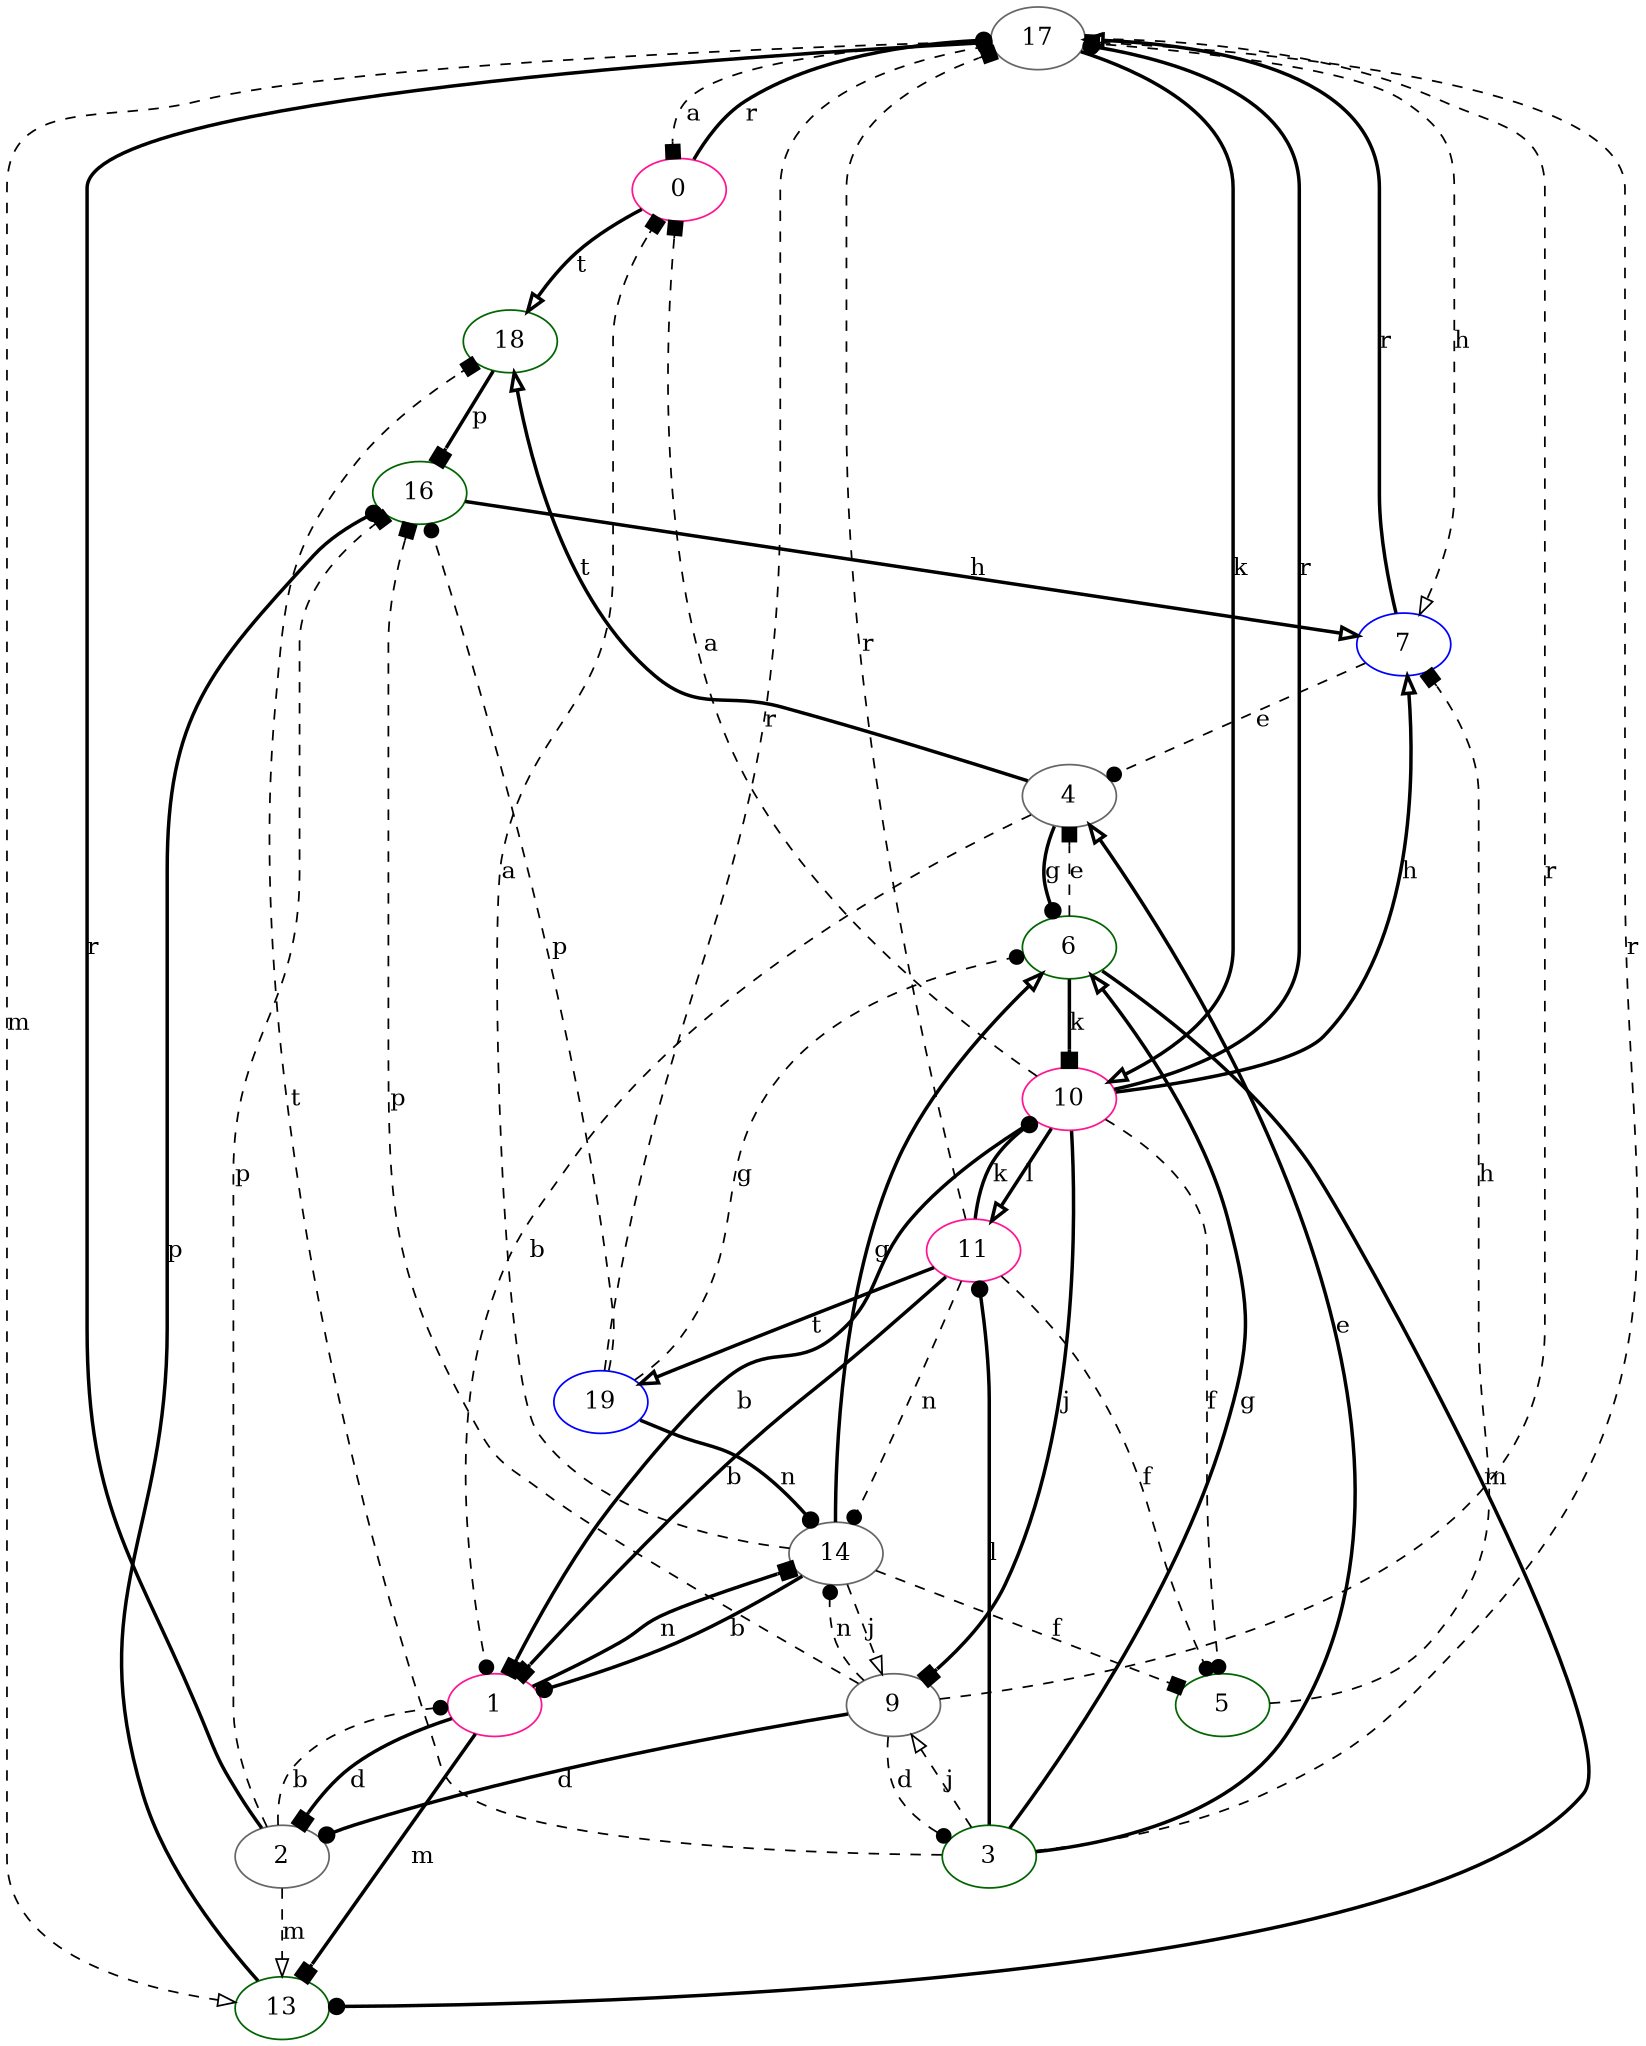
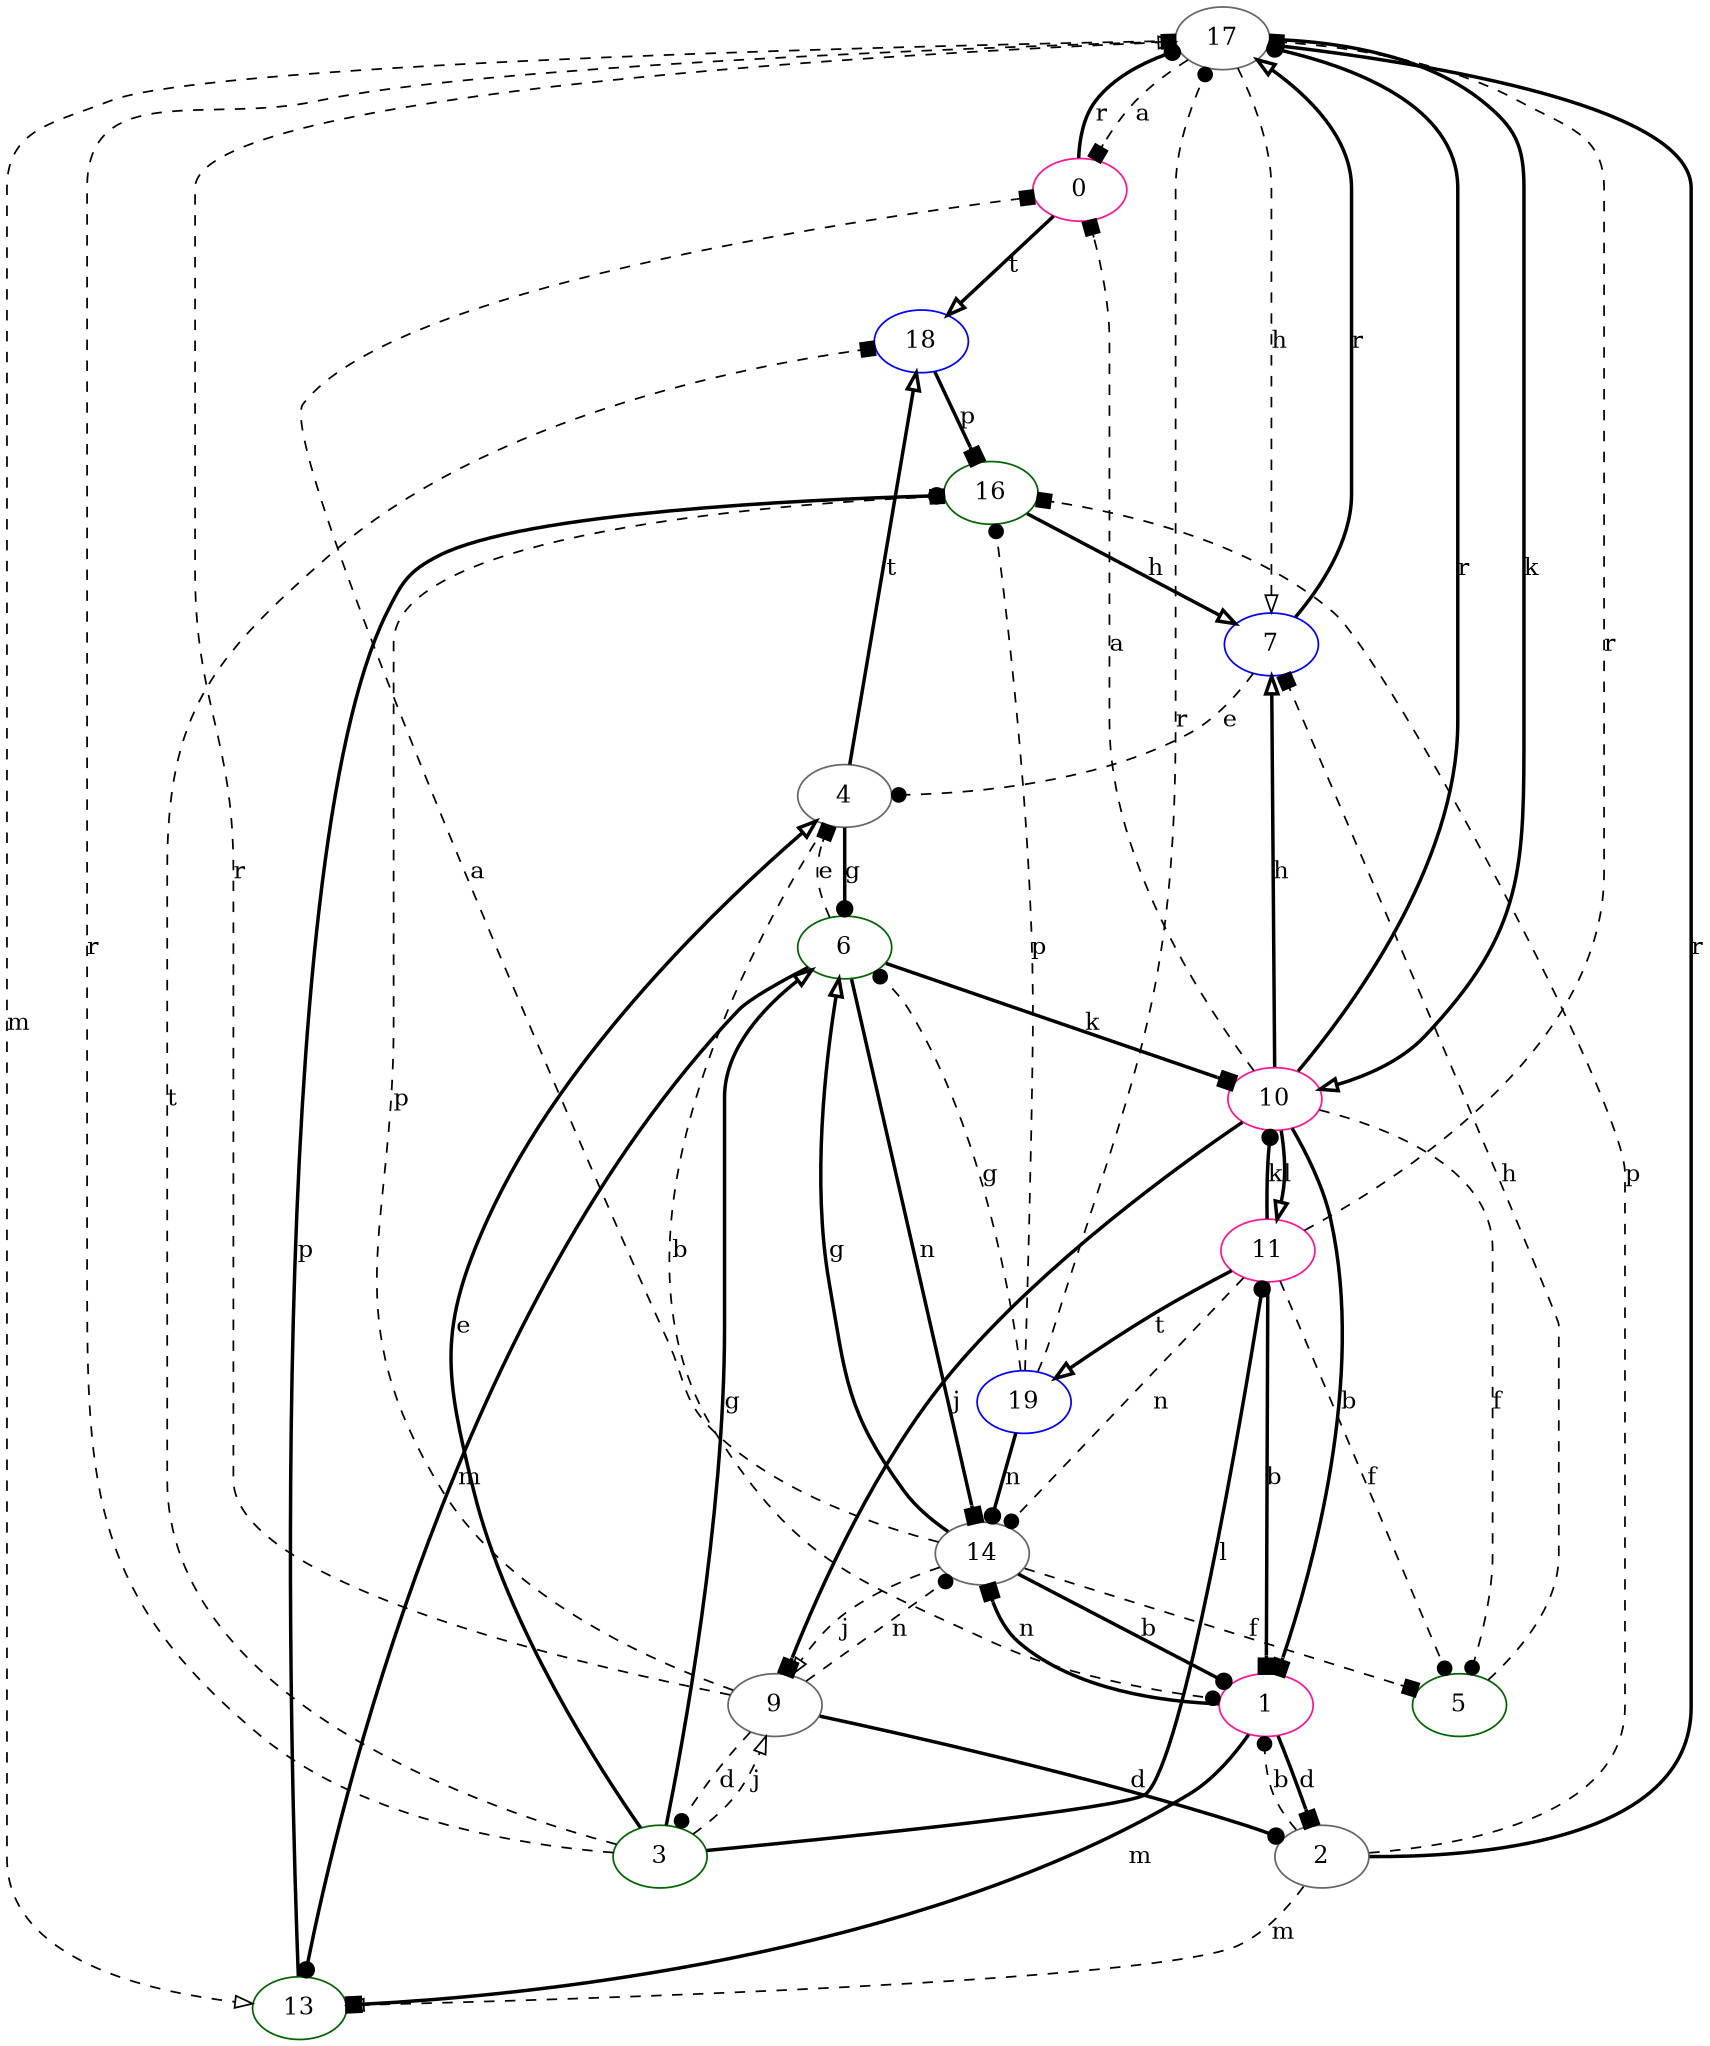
(510, 341) -> (921, 341)
none -> (912, 1242)
